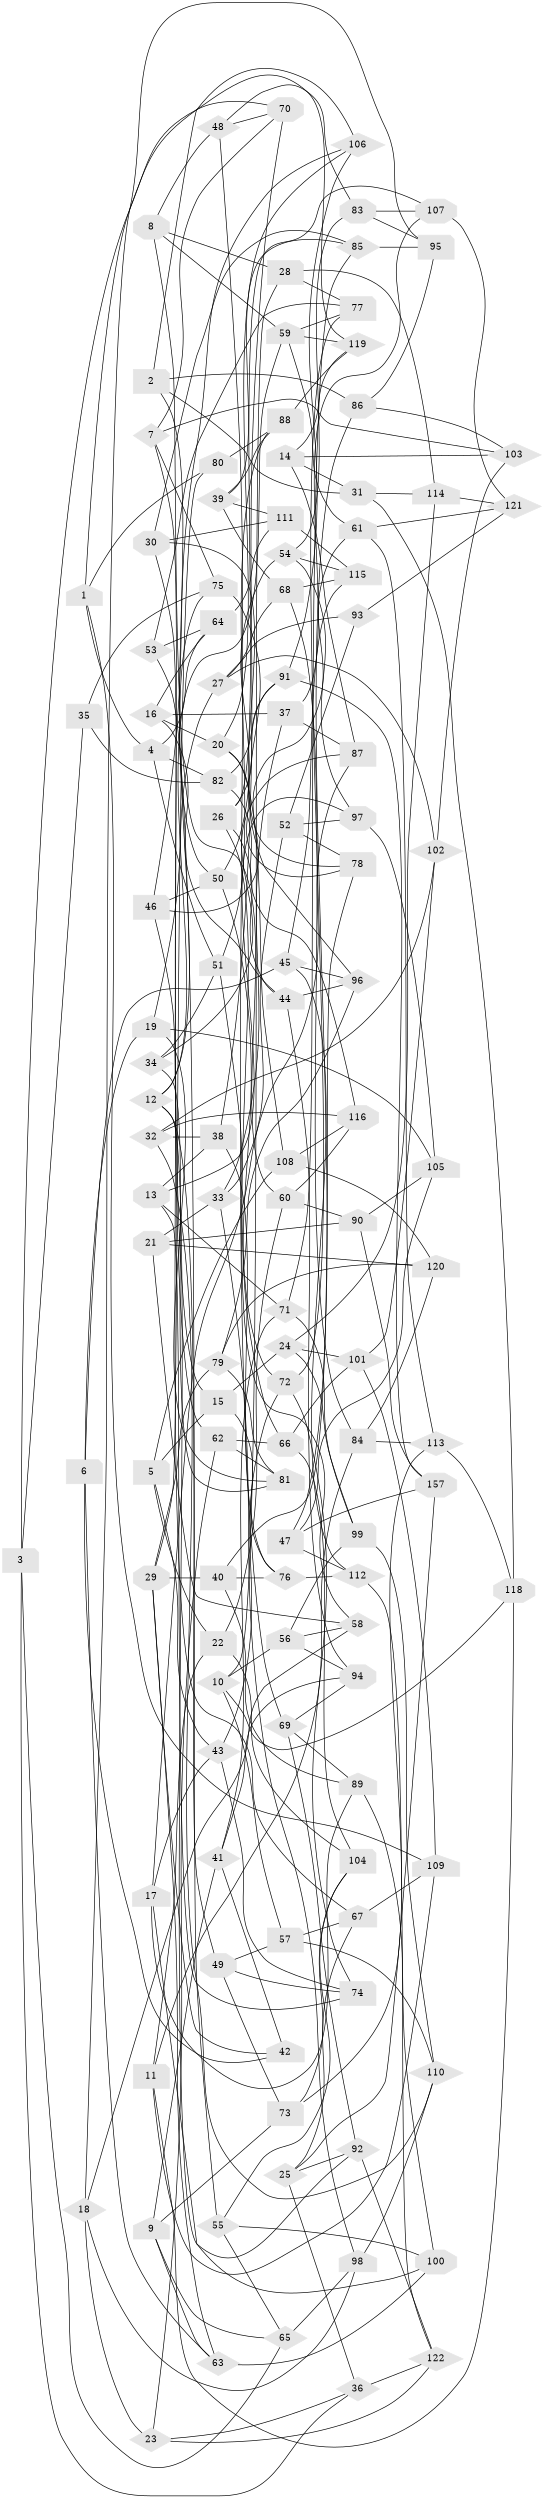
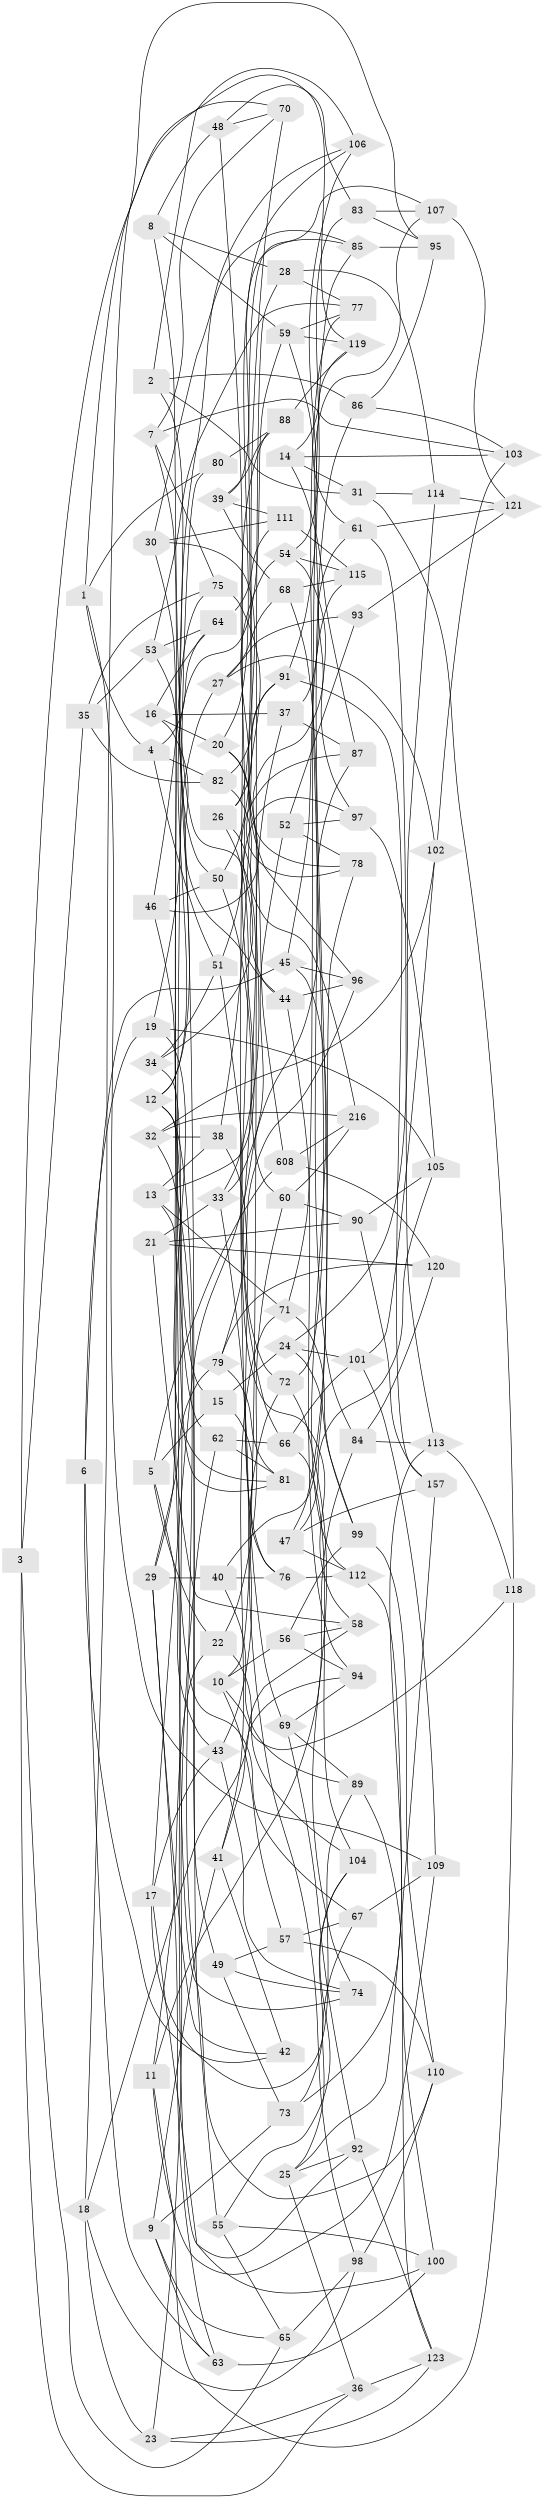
none -> (120, 681)
(358, 1118) -> (358, 1118)
(285, 1162) -> (285, 1162)
(436, 2359) -> (436, 2359)
